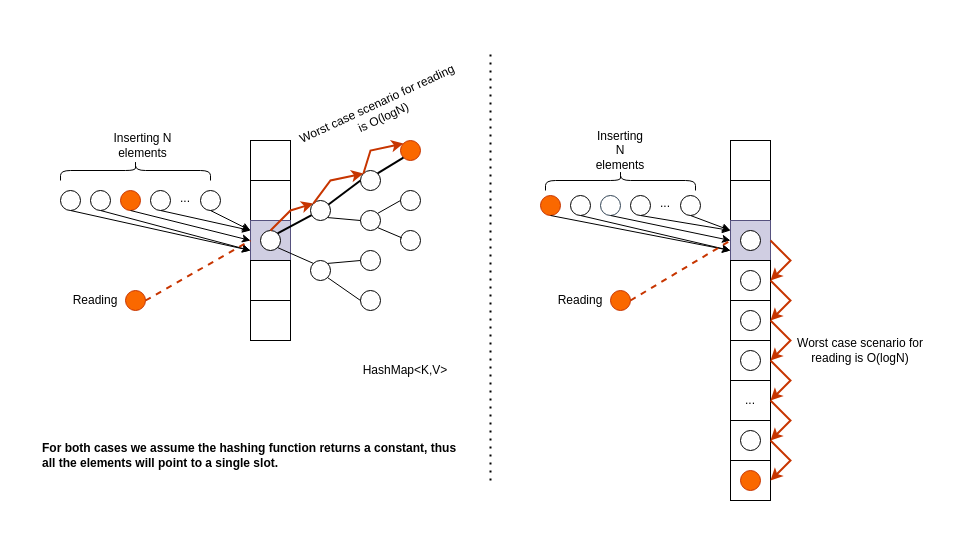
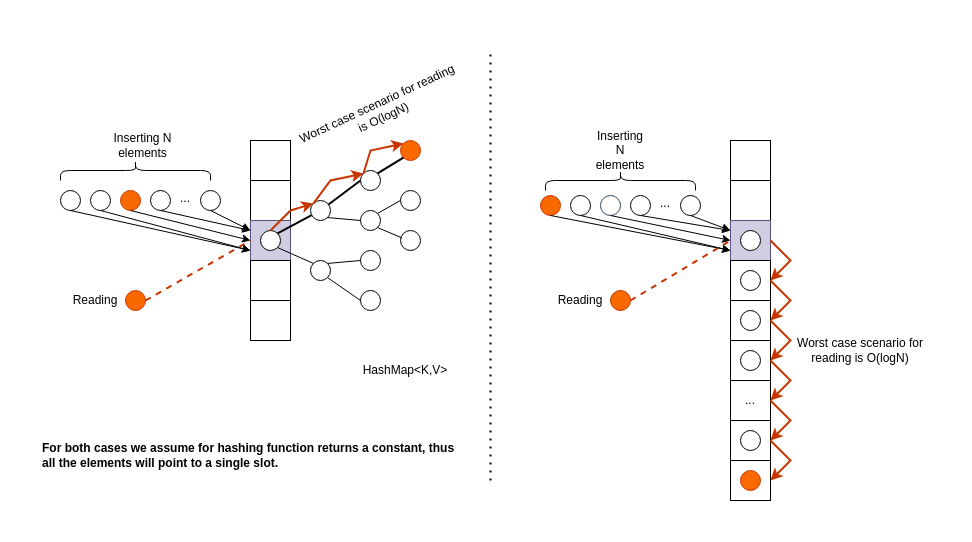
(257, 456) -> (257, 456)
